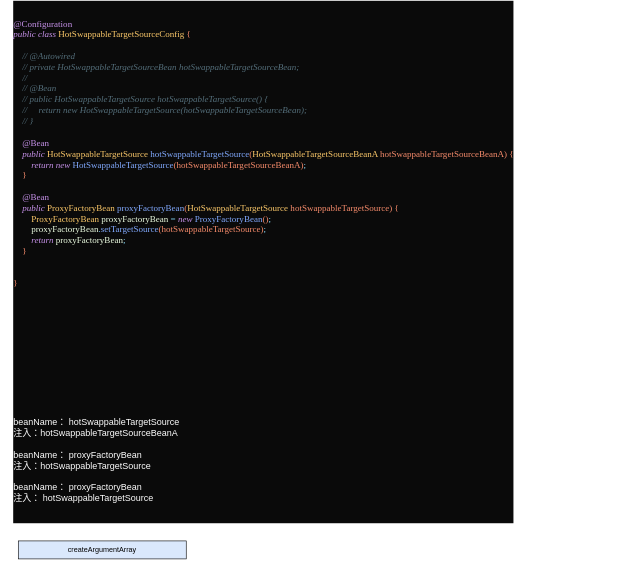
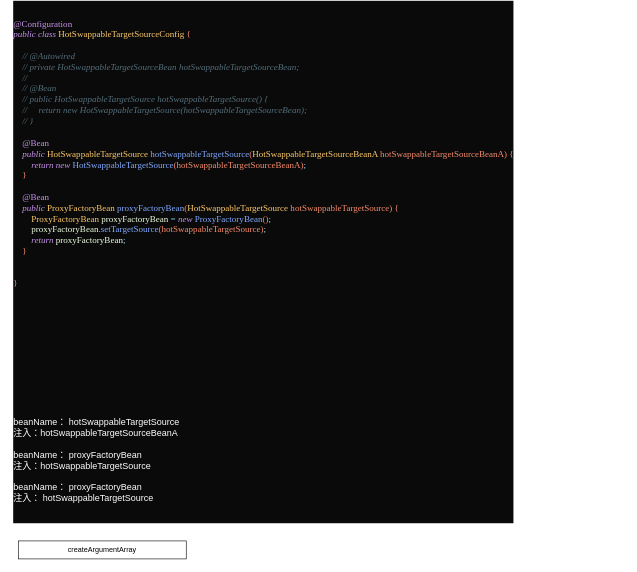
(102, 550) -> (102, 550)
